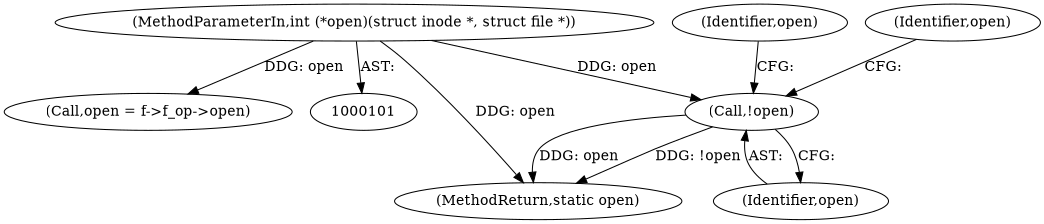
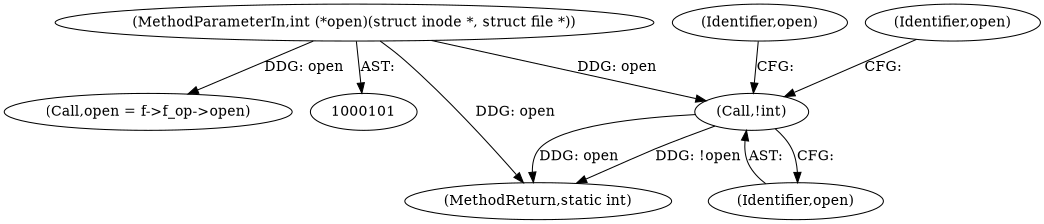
(752, 112) -> (752, 112)
(538, 201) -> (538, 201)
